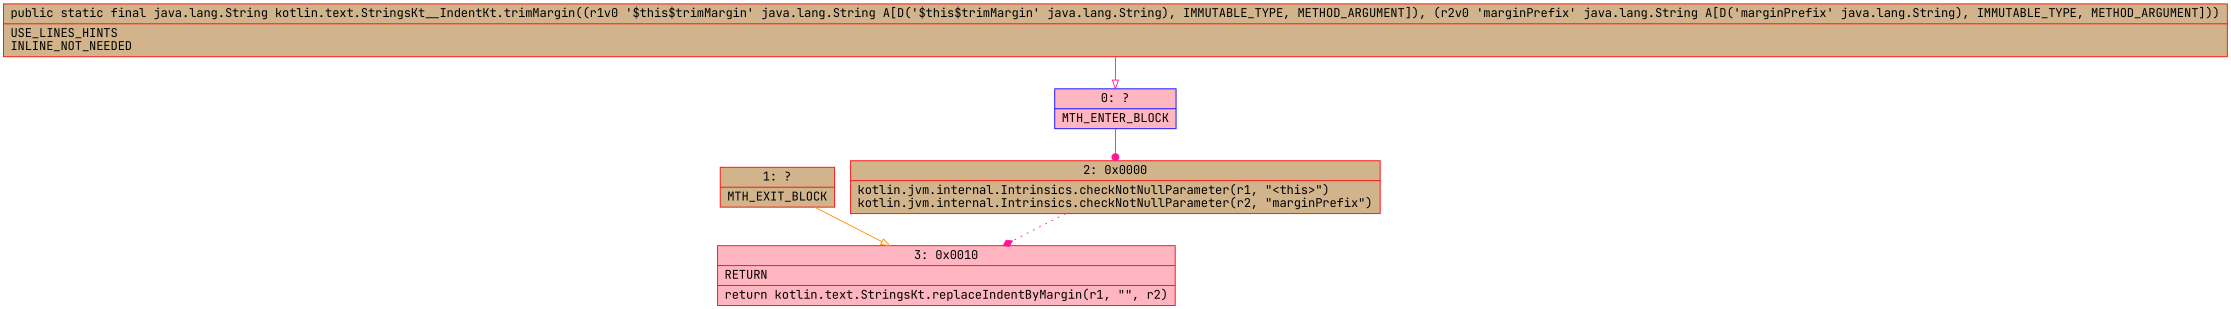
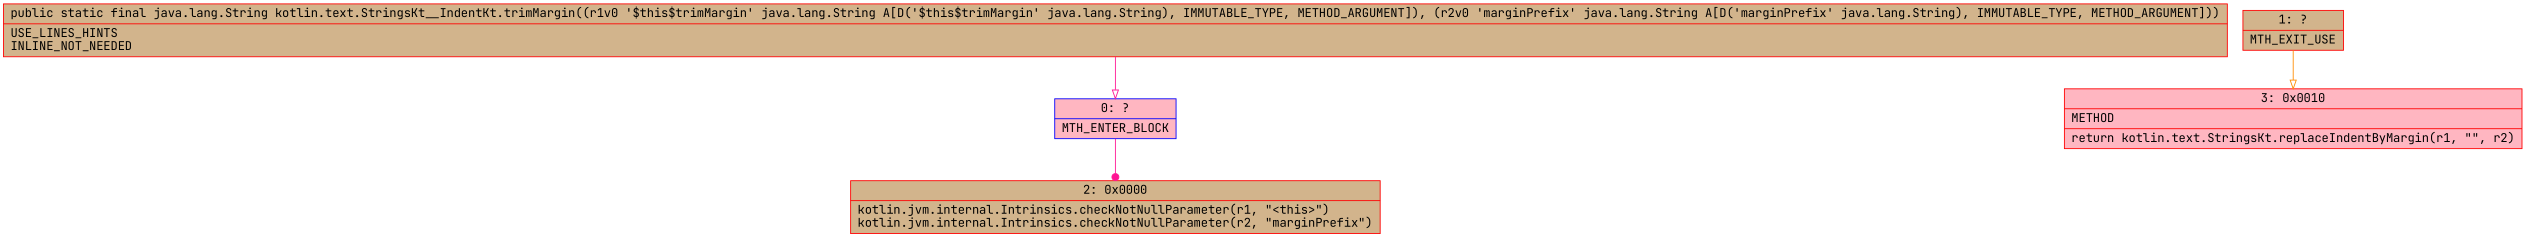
(777, 197) -> (2293, 40)
(1039, 227) -> none
(746, 275) -> (2093, 118)
